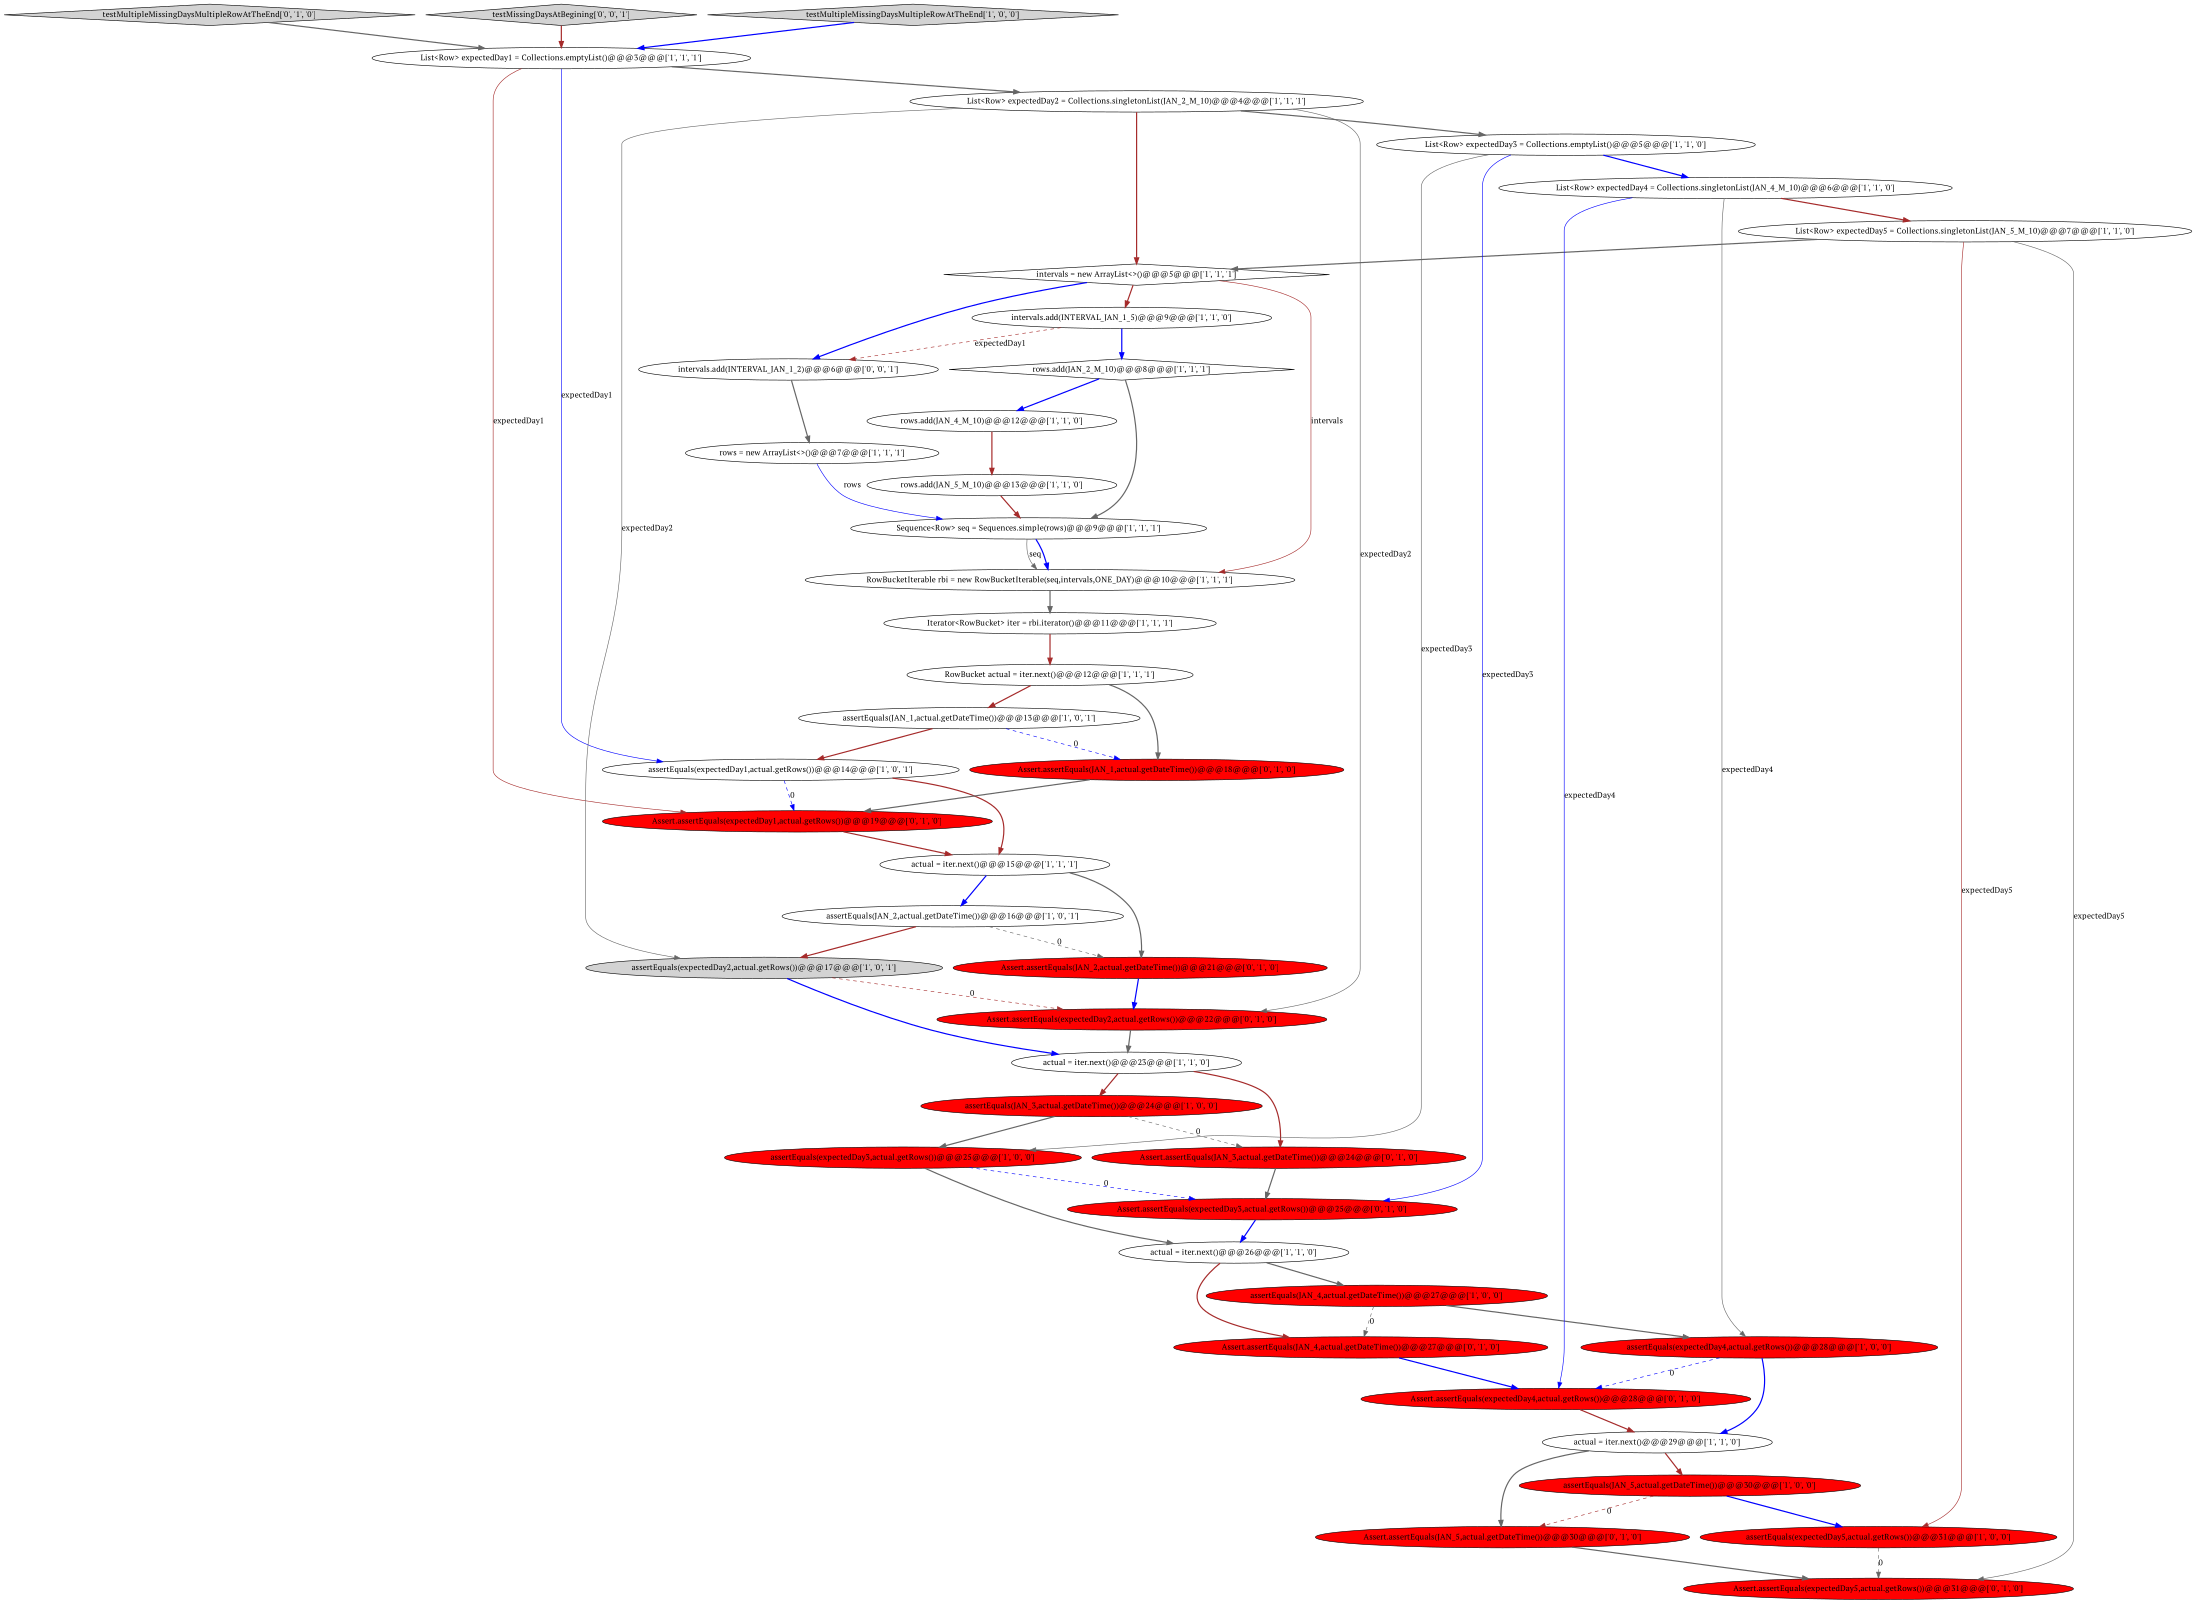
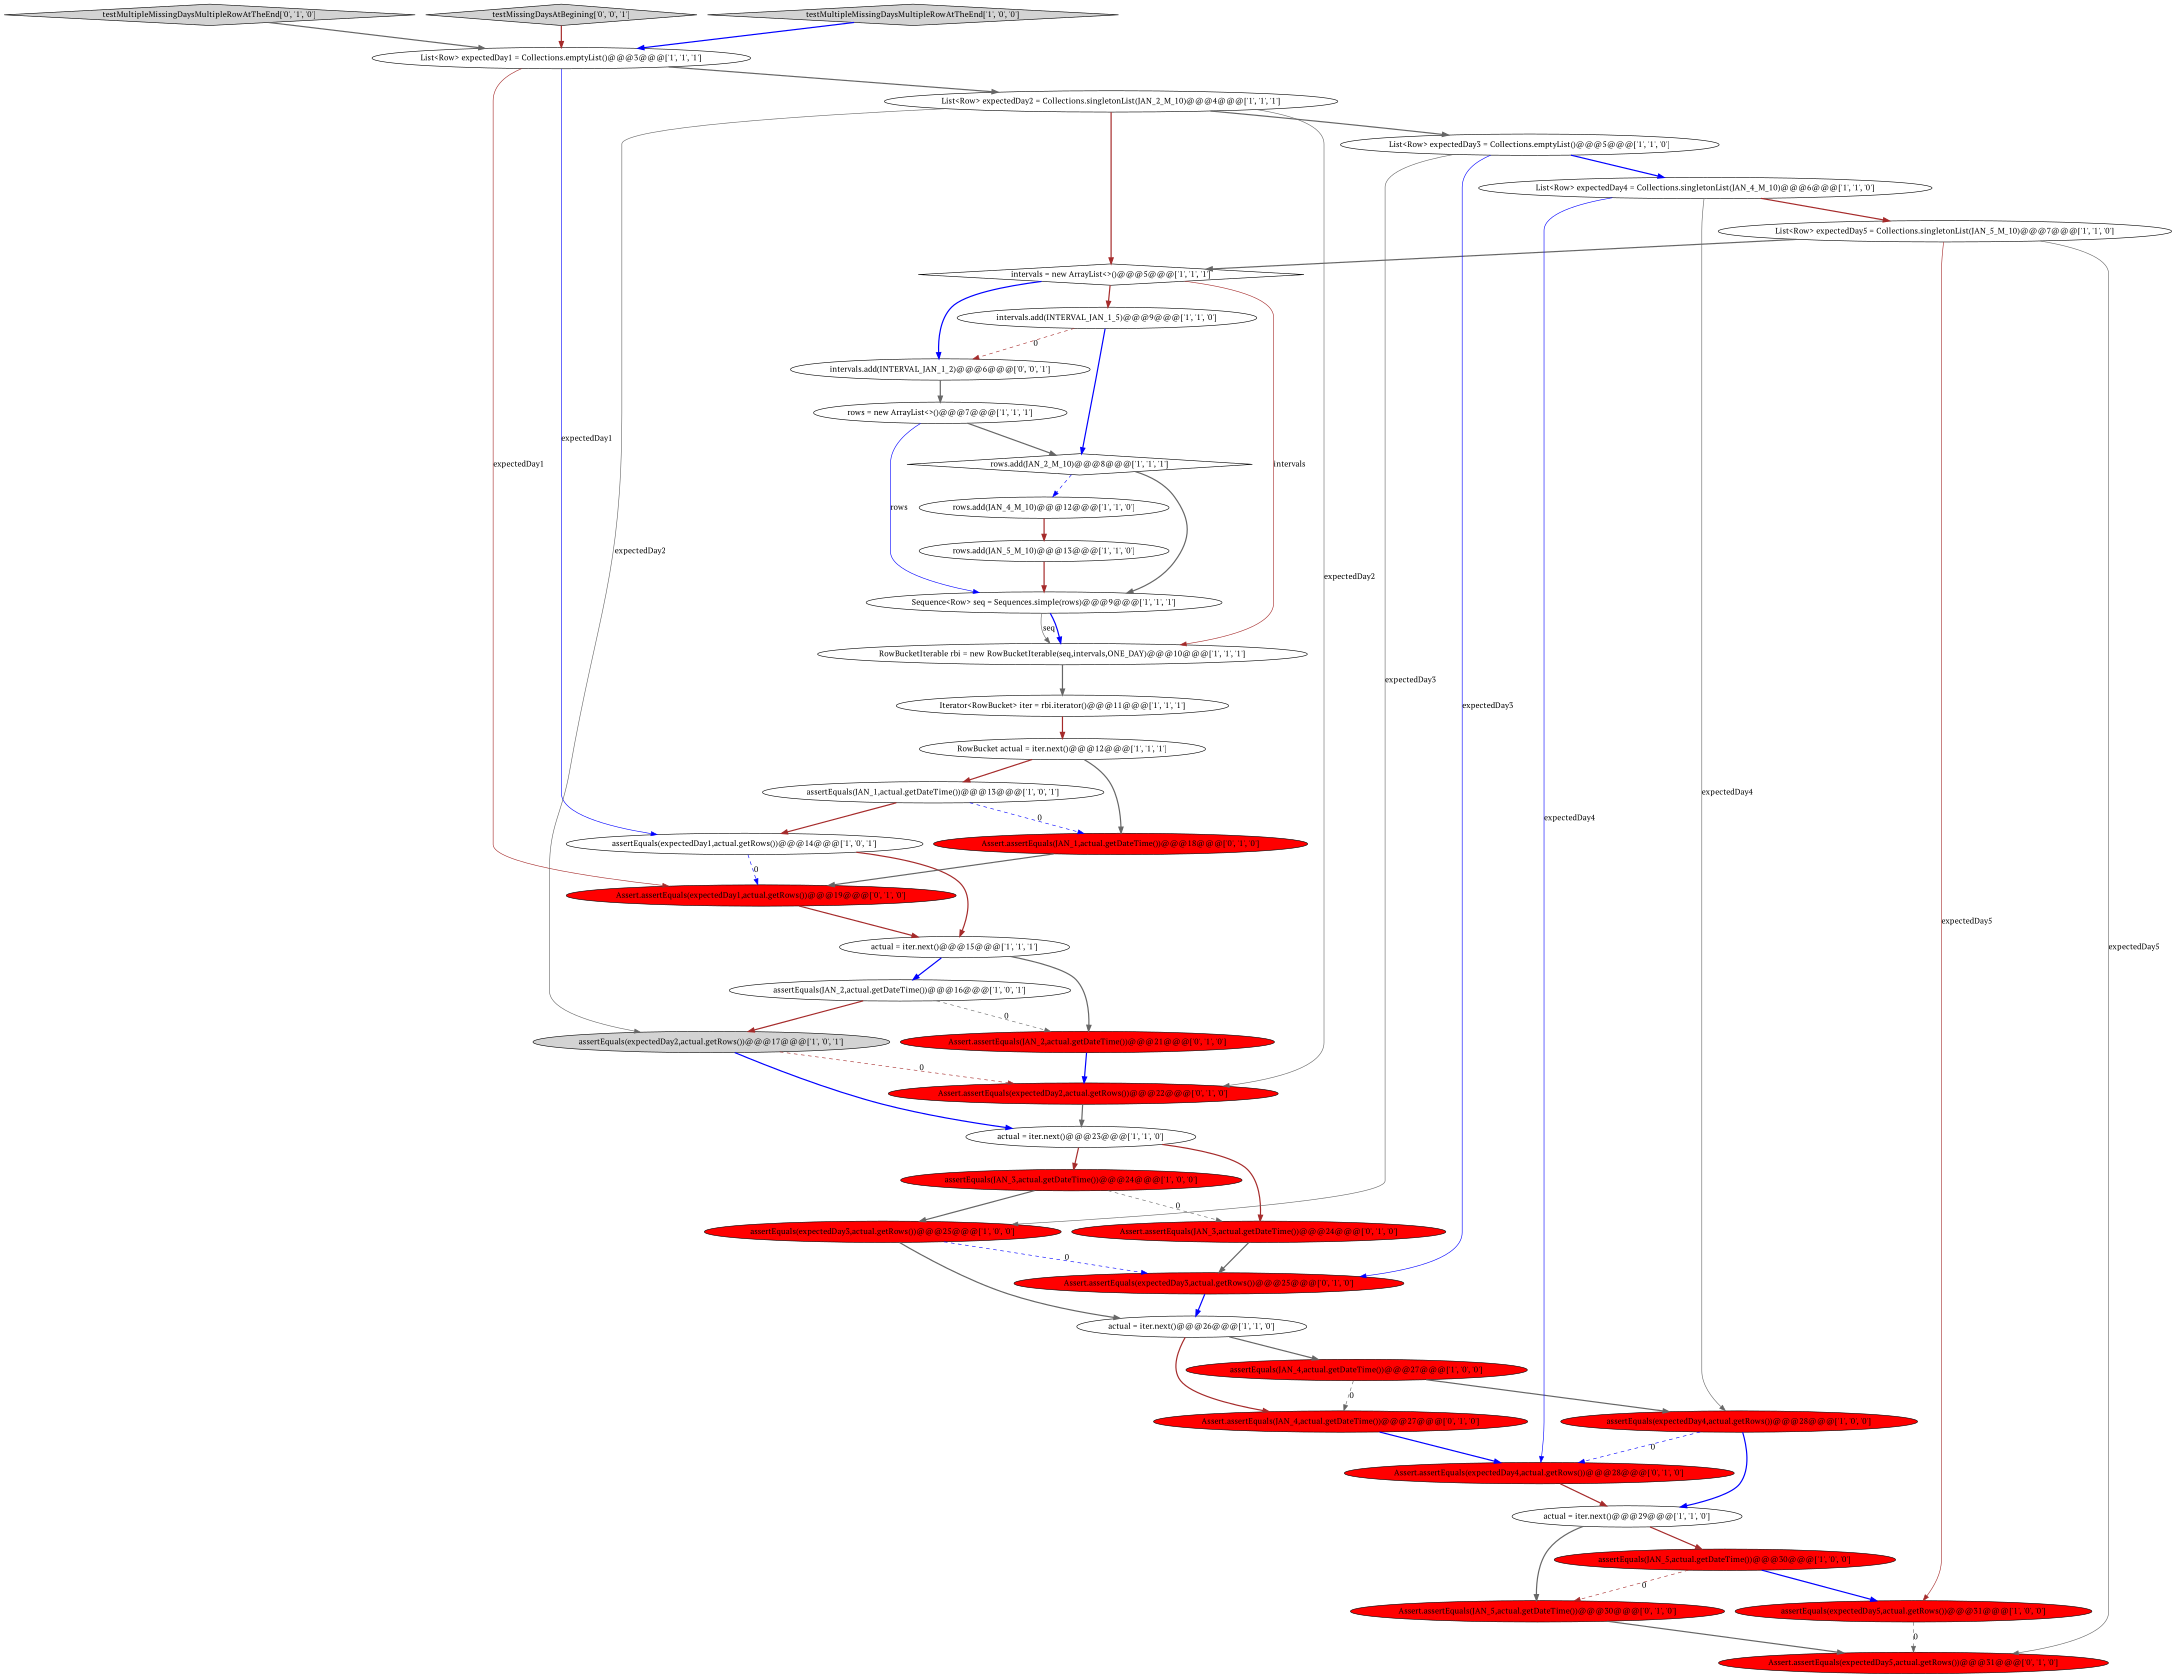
(1000, 344) -> (1036, 344)
(1061, 394) -> (1064, 483)
none -> (1009, 438)
